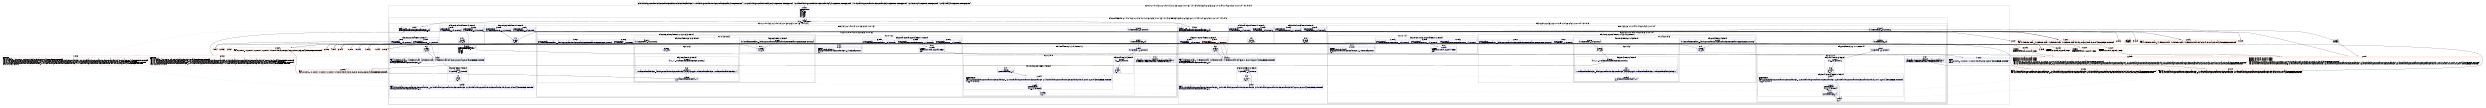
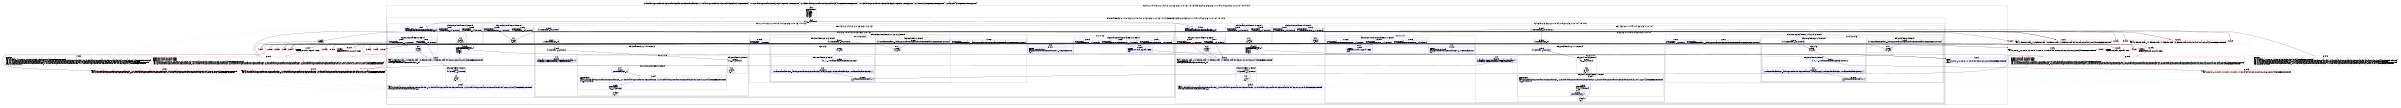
(2128, 41) -> none
none -> (1254, 50)
